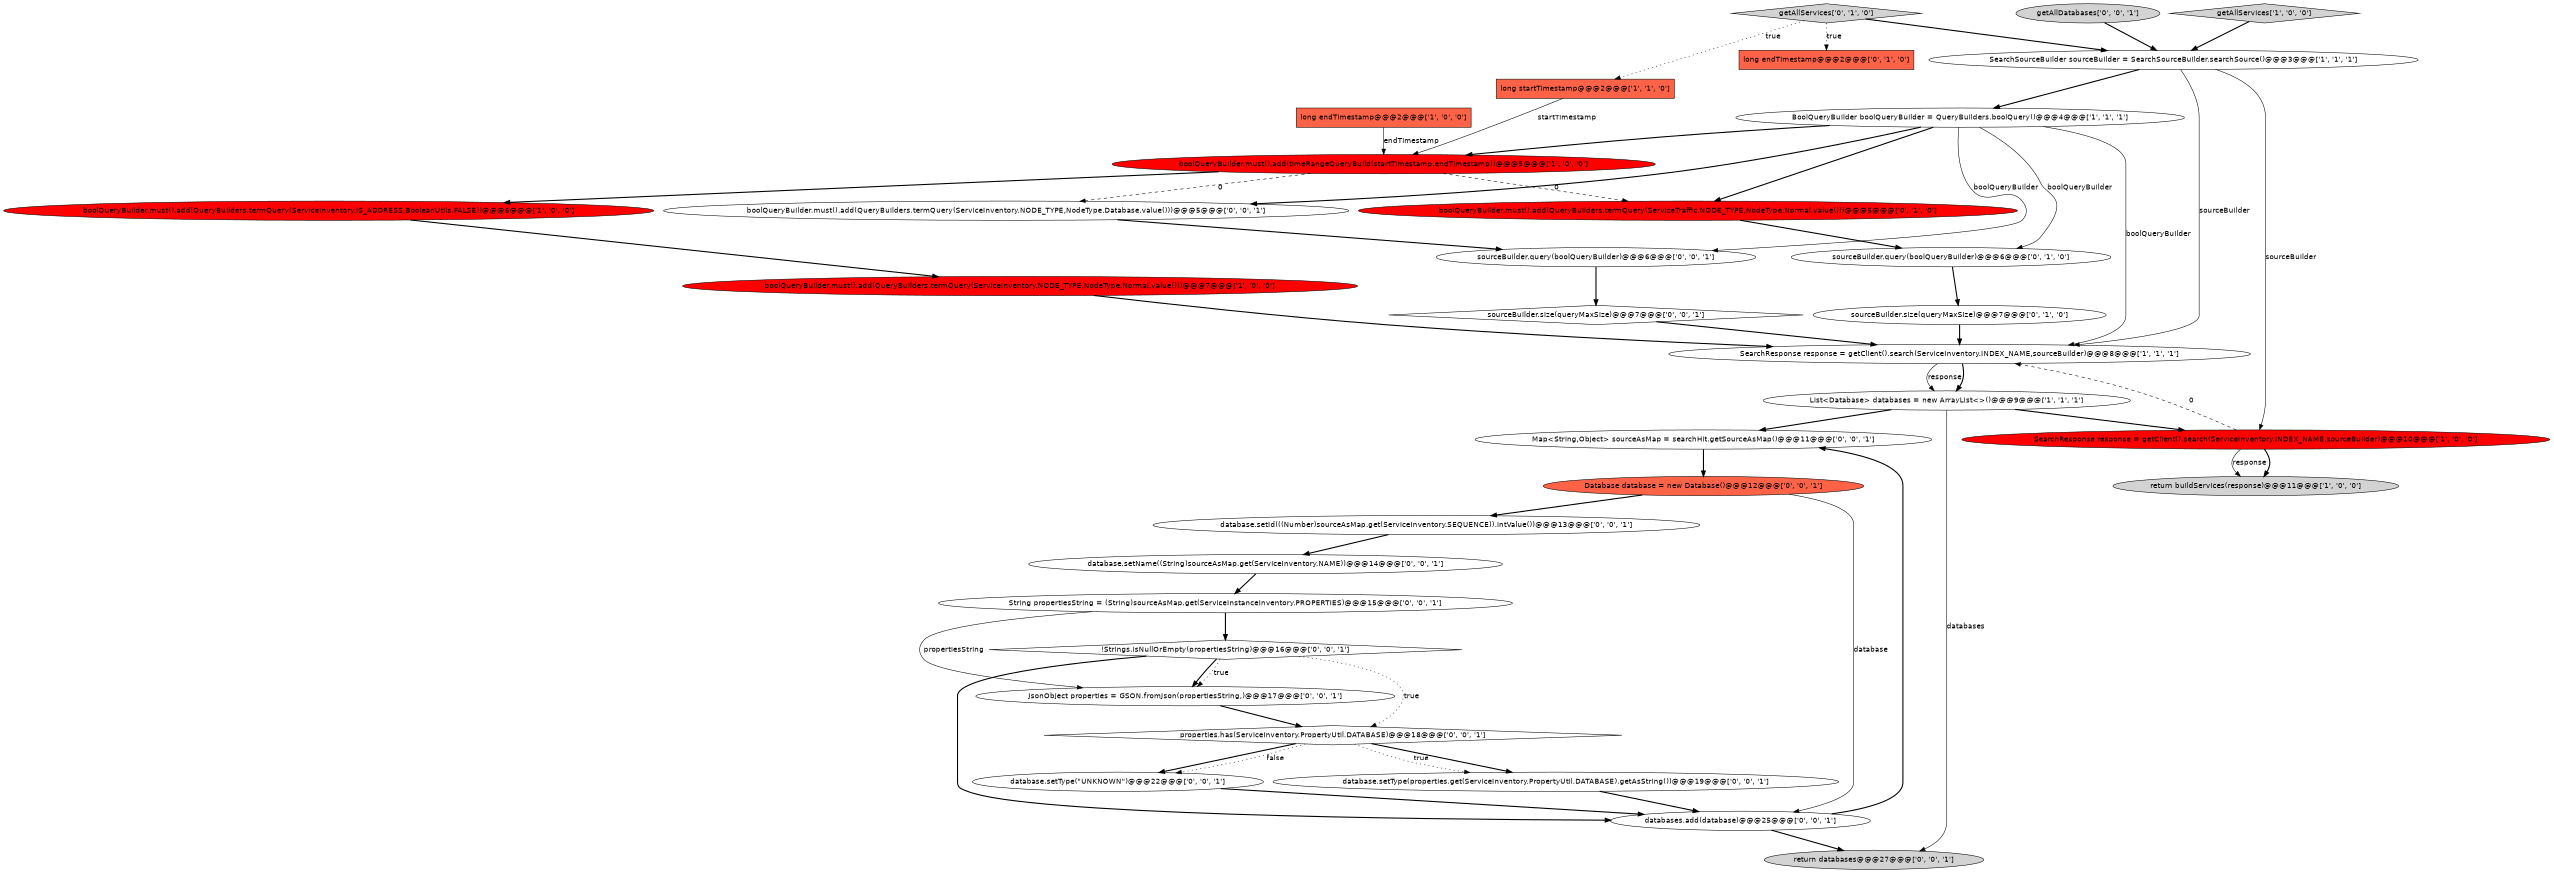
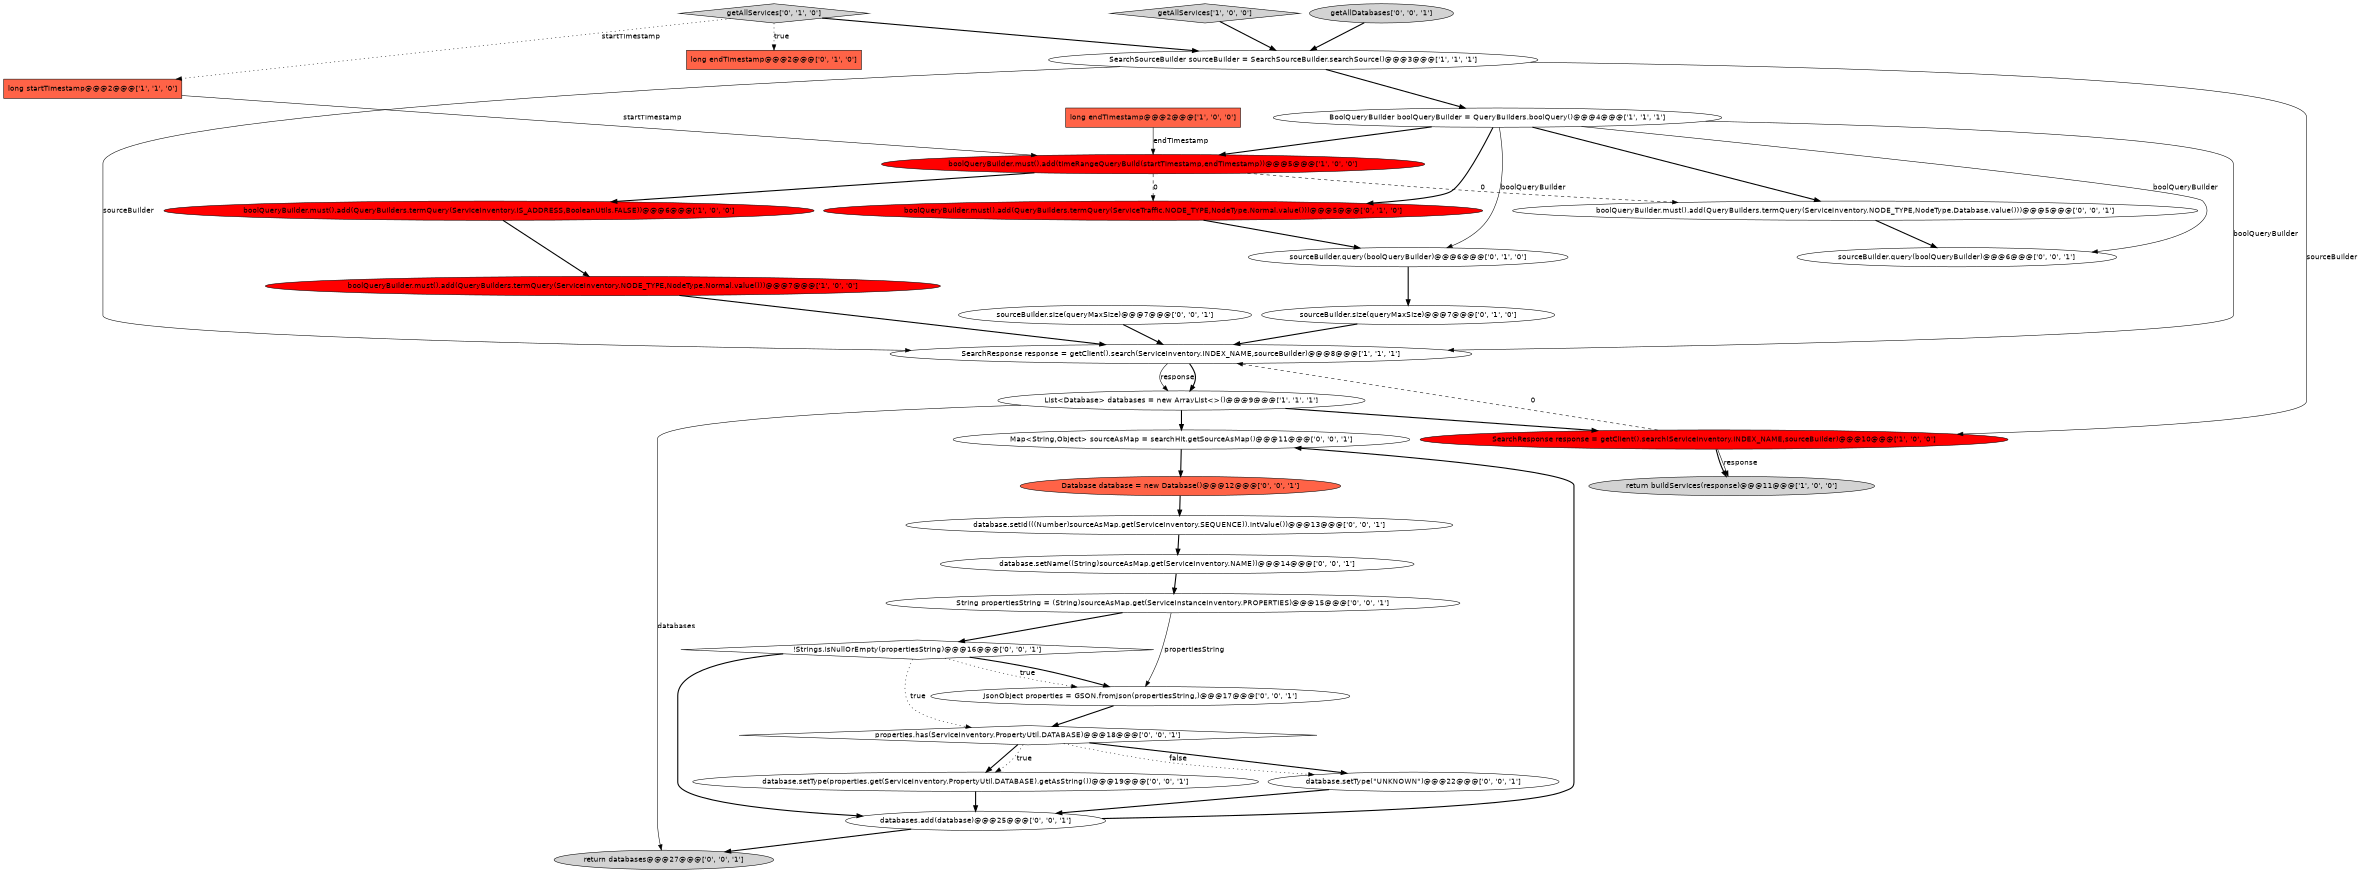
(1773, 37) -> (631, 37)
(1596, 283) -> none
(1596, 315) -> (1105, 315)
(1854, 648) -> none
